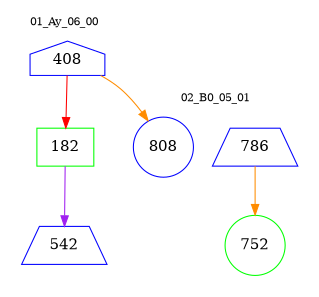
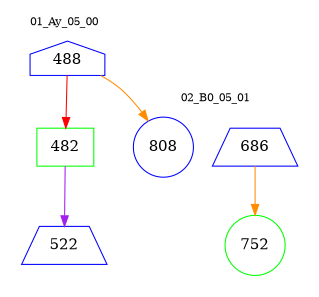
(64, 23) -> (64, 23)
(67, 60) -> (67, 60)
(65, 147) -> (65, 147)
(255, 147) -> (255, 147)
(64, 245) -> (64, 245)
